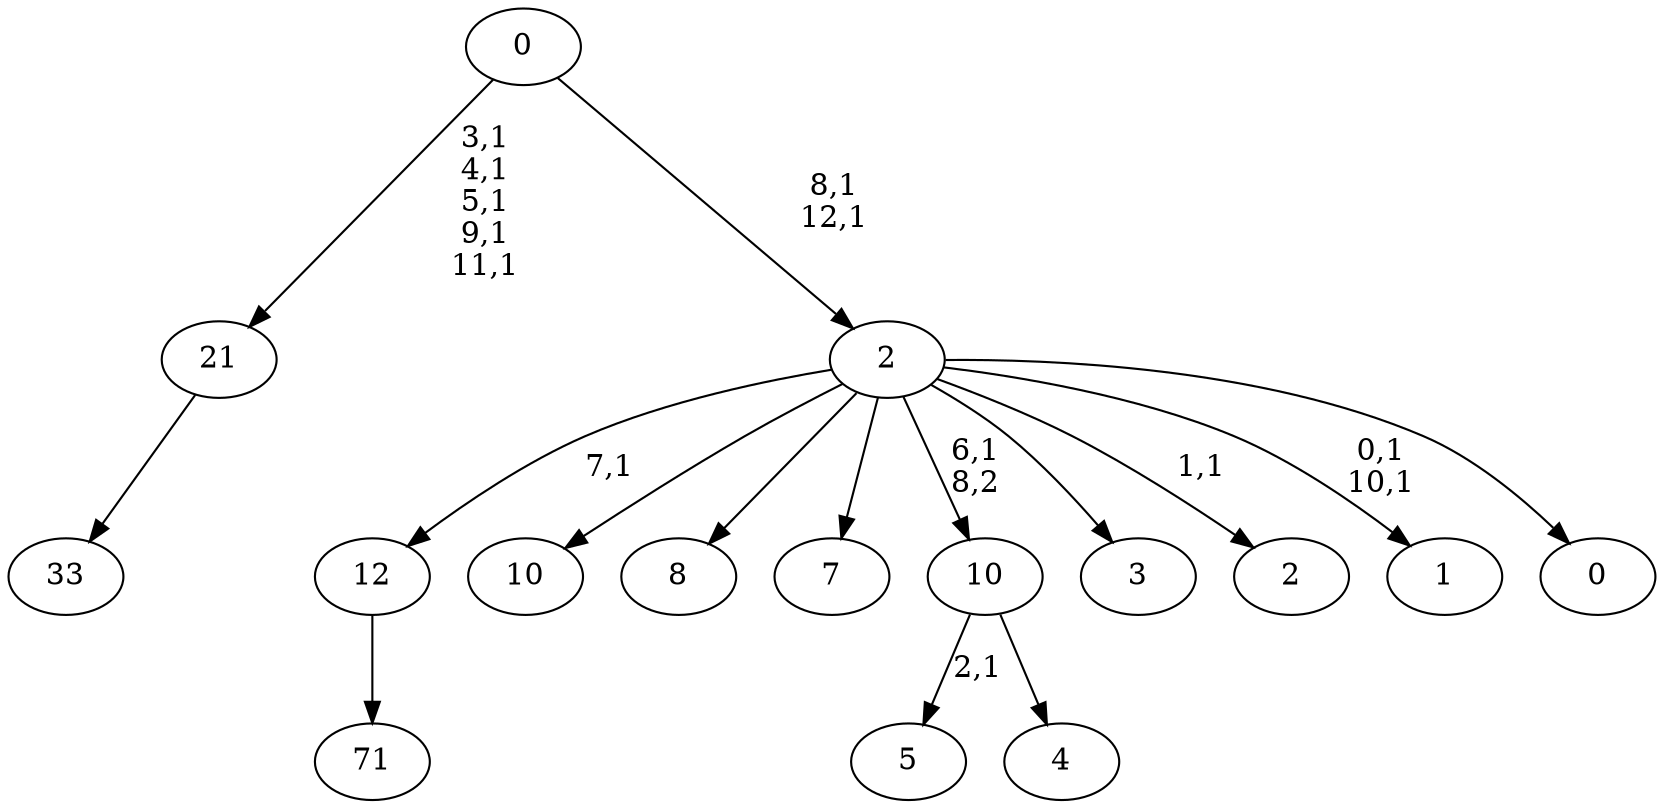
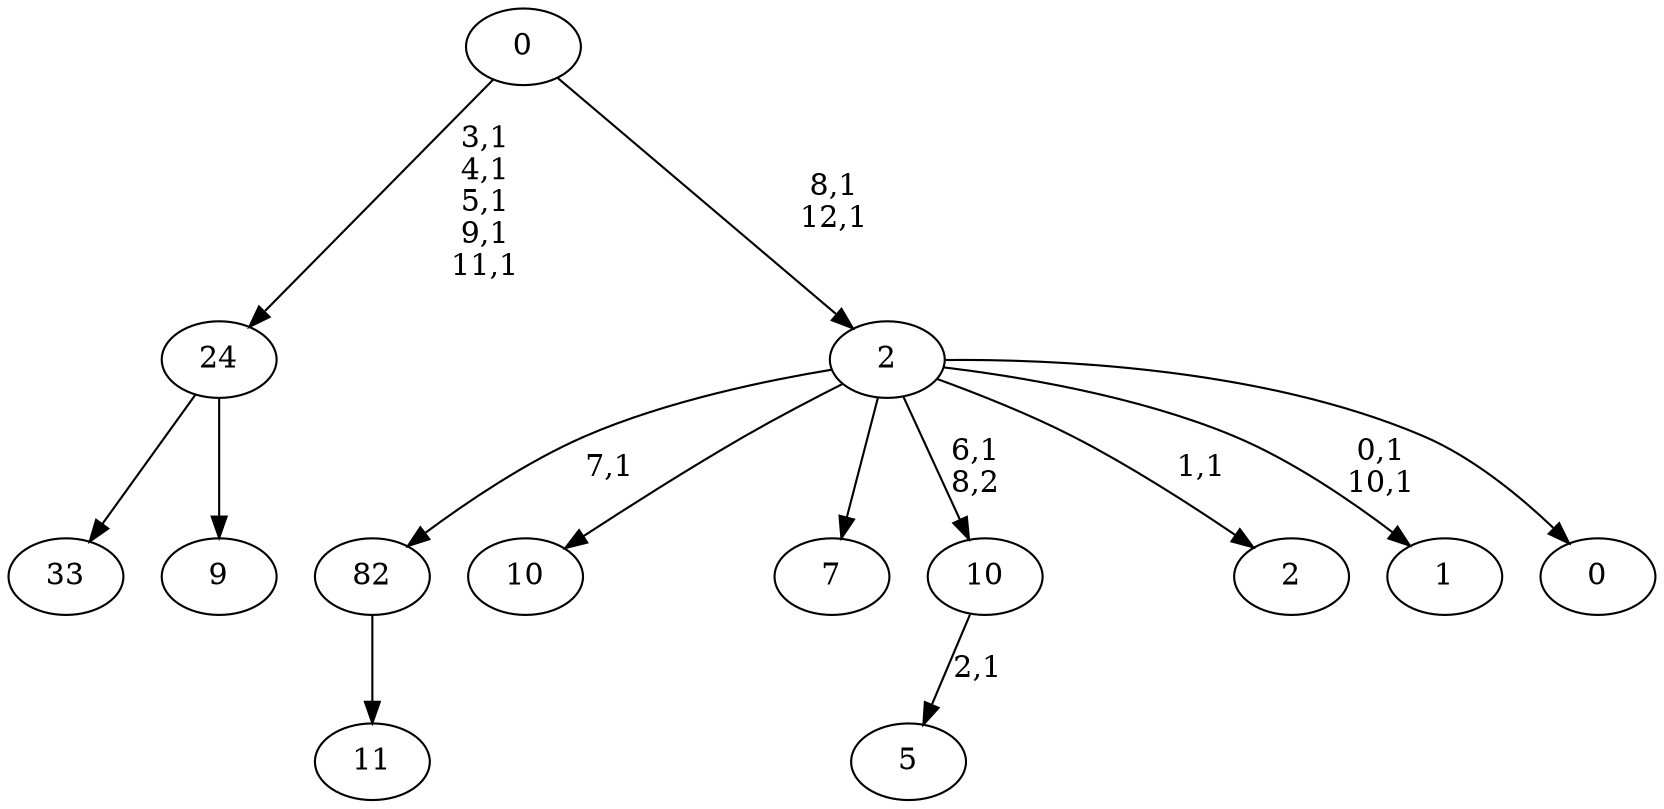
(219, 360) -> (219, 360)
none -> (219, 577)
(372, 577) -> (372, 577)
(679, 577) -> none
(1138, 577) -> none
(372, 762) -> (372, 762)
(1062, 762) -> none
